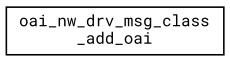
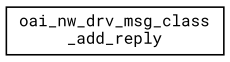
(115, 31) -> (115, 31)
